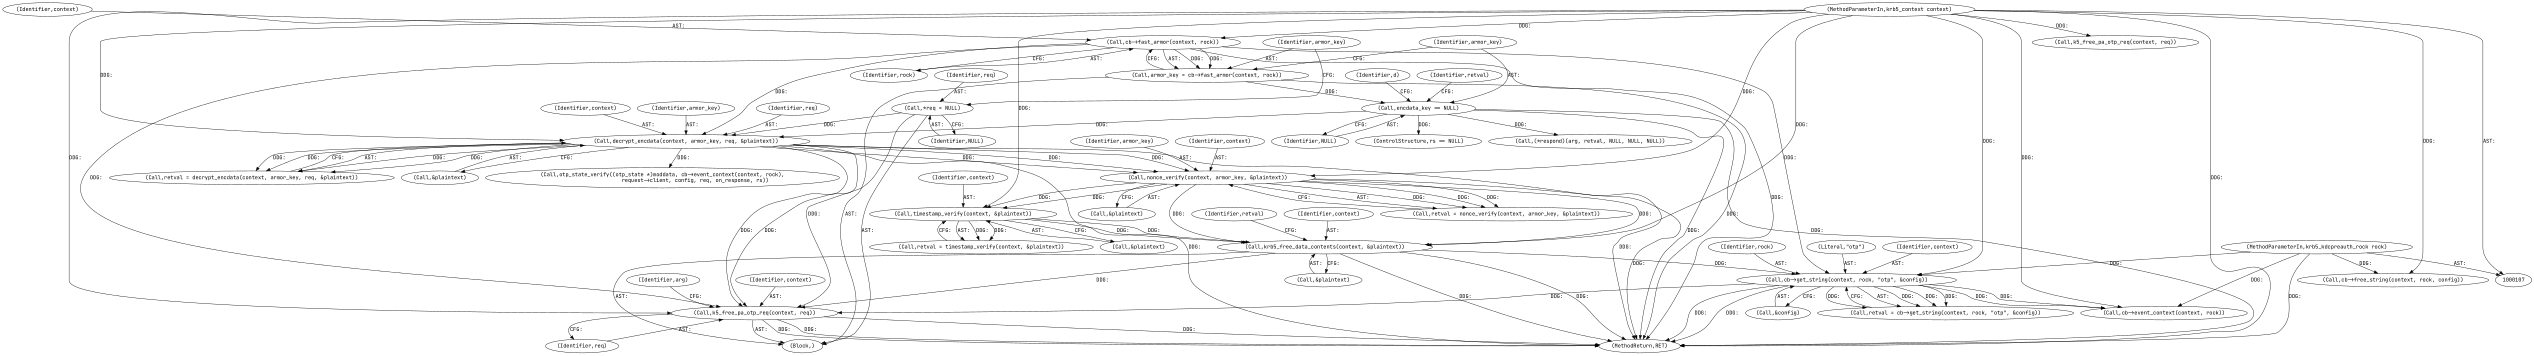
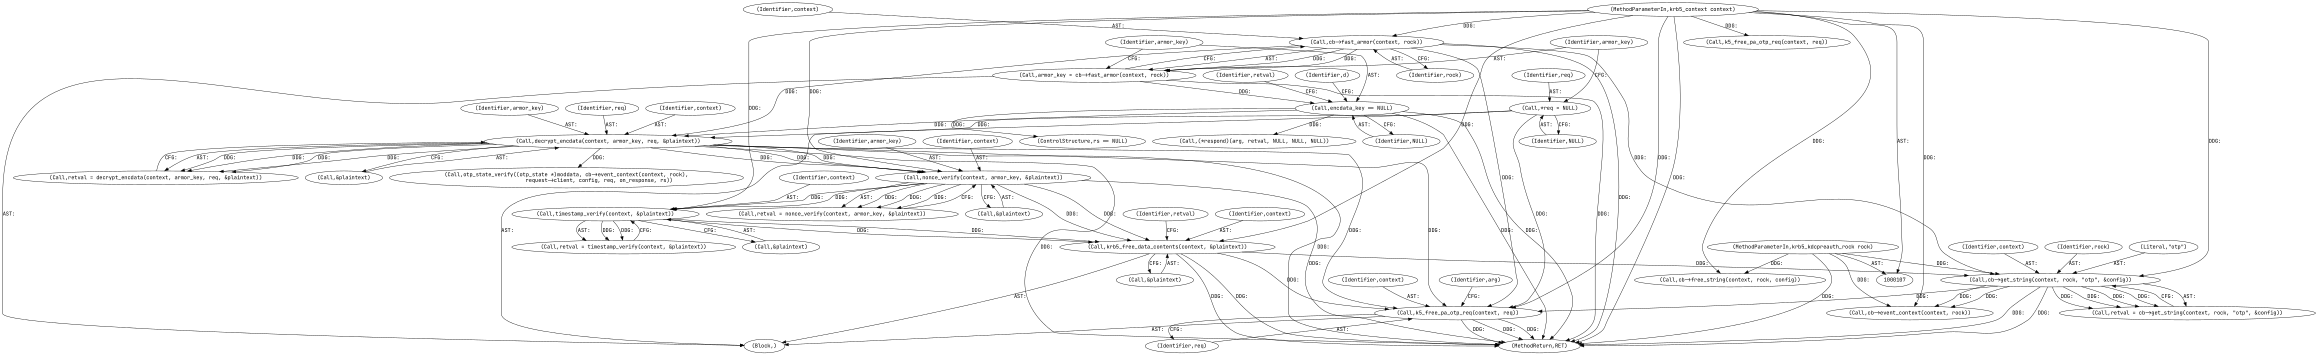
(687, 21) -> none
(1778, 313) -> none
